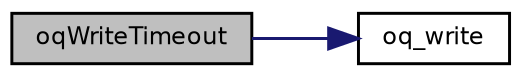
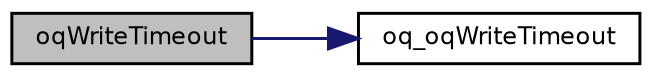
(434, 39) -> (499, 39)
